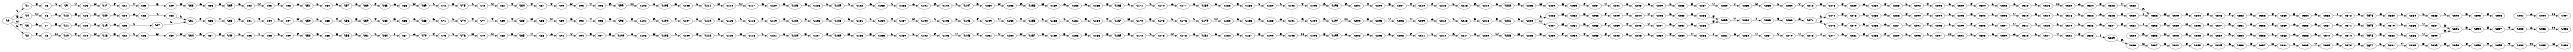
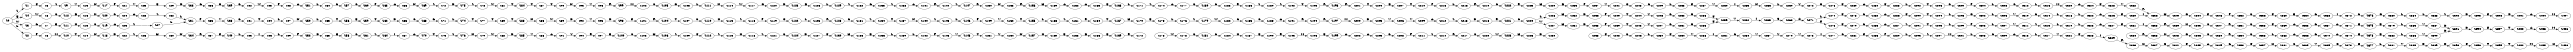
none -> (2508, 16)
(1149, 36) -> none
(1574, 36) -> none
